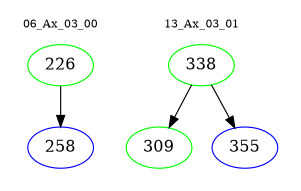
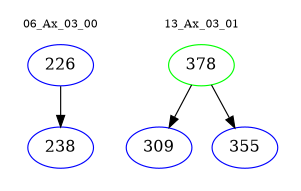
(61, 65) -> (61, 65)
(201, 65) -> (201, 65)
(61, 148) -> (61, 148)
(159, 148) -> (159, 148)
